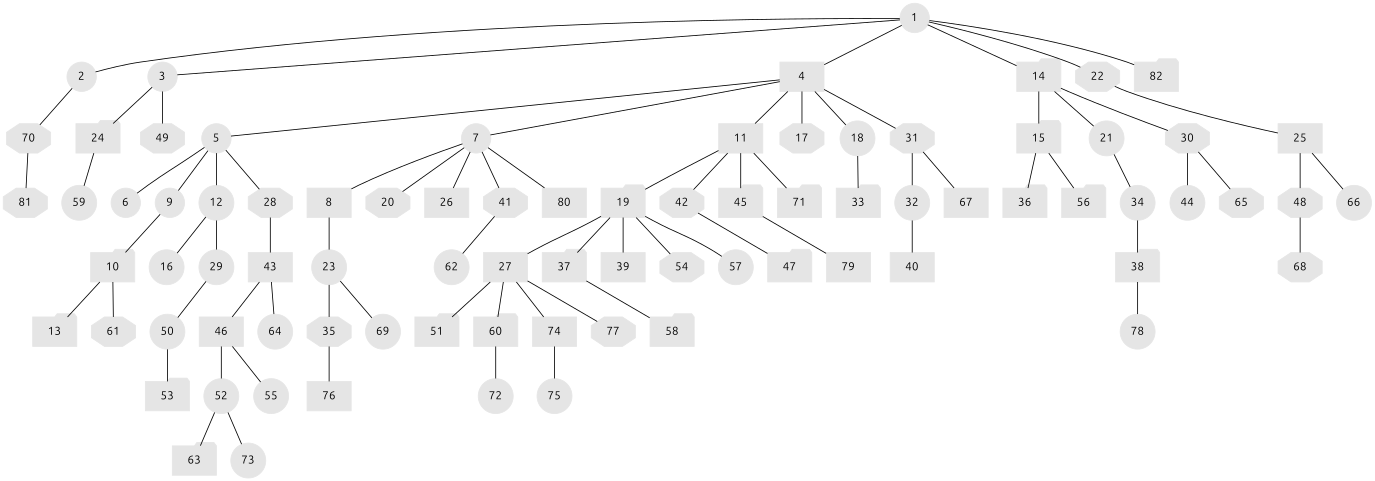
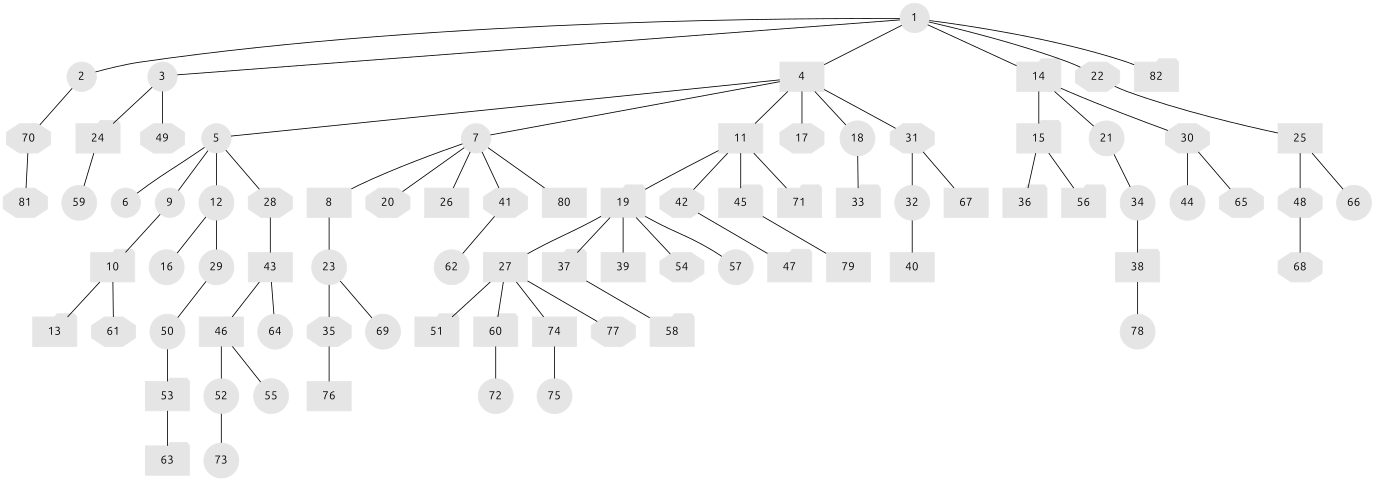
(208, 429) -> (167, 428)
